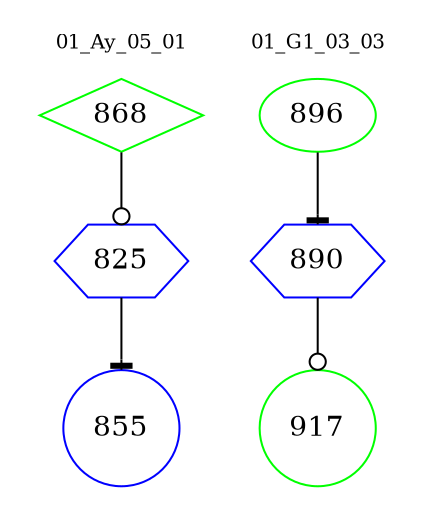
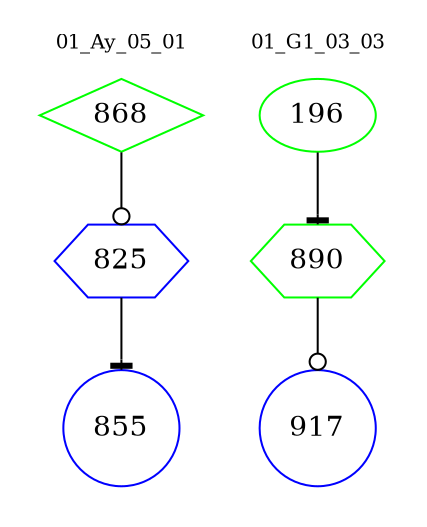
(318, 115) -> (318, 115)
(318, 261) -> (318, 261)
(318, 428) -> (318, 428)
